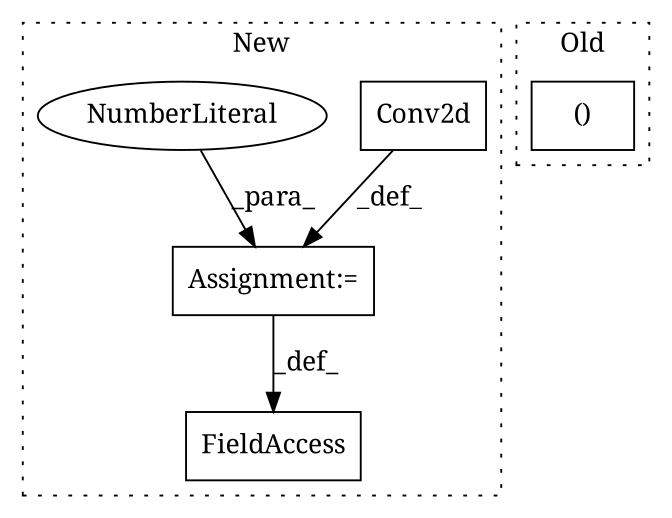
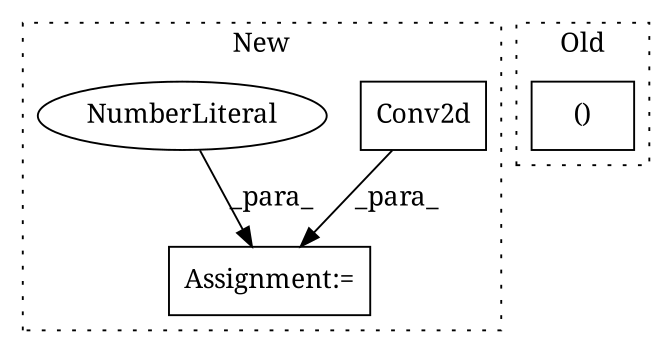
(390, 198) -> (398, 198)
(273, 446) -> none
